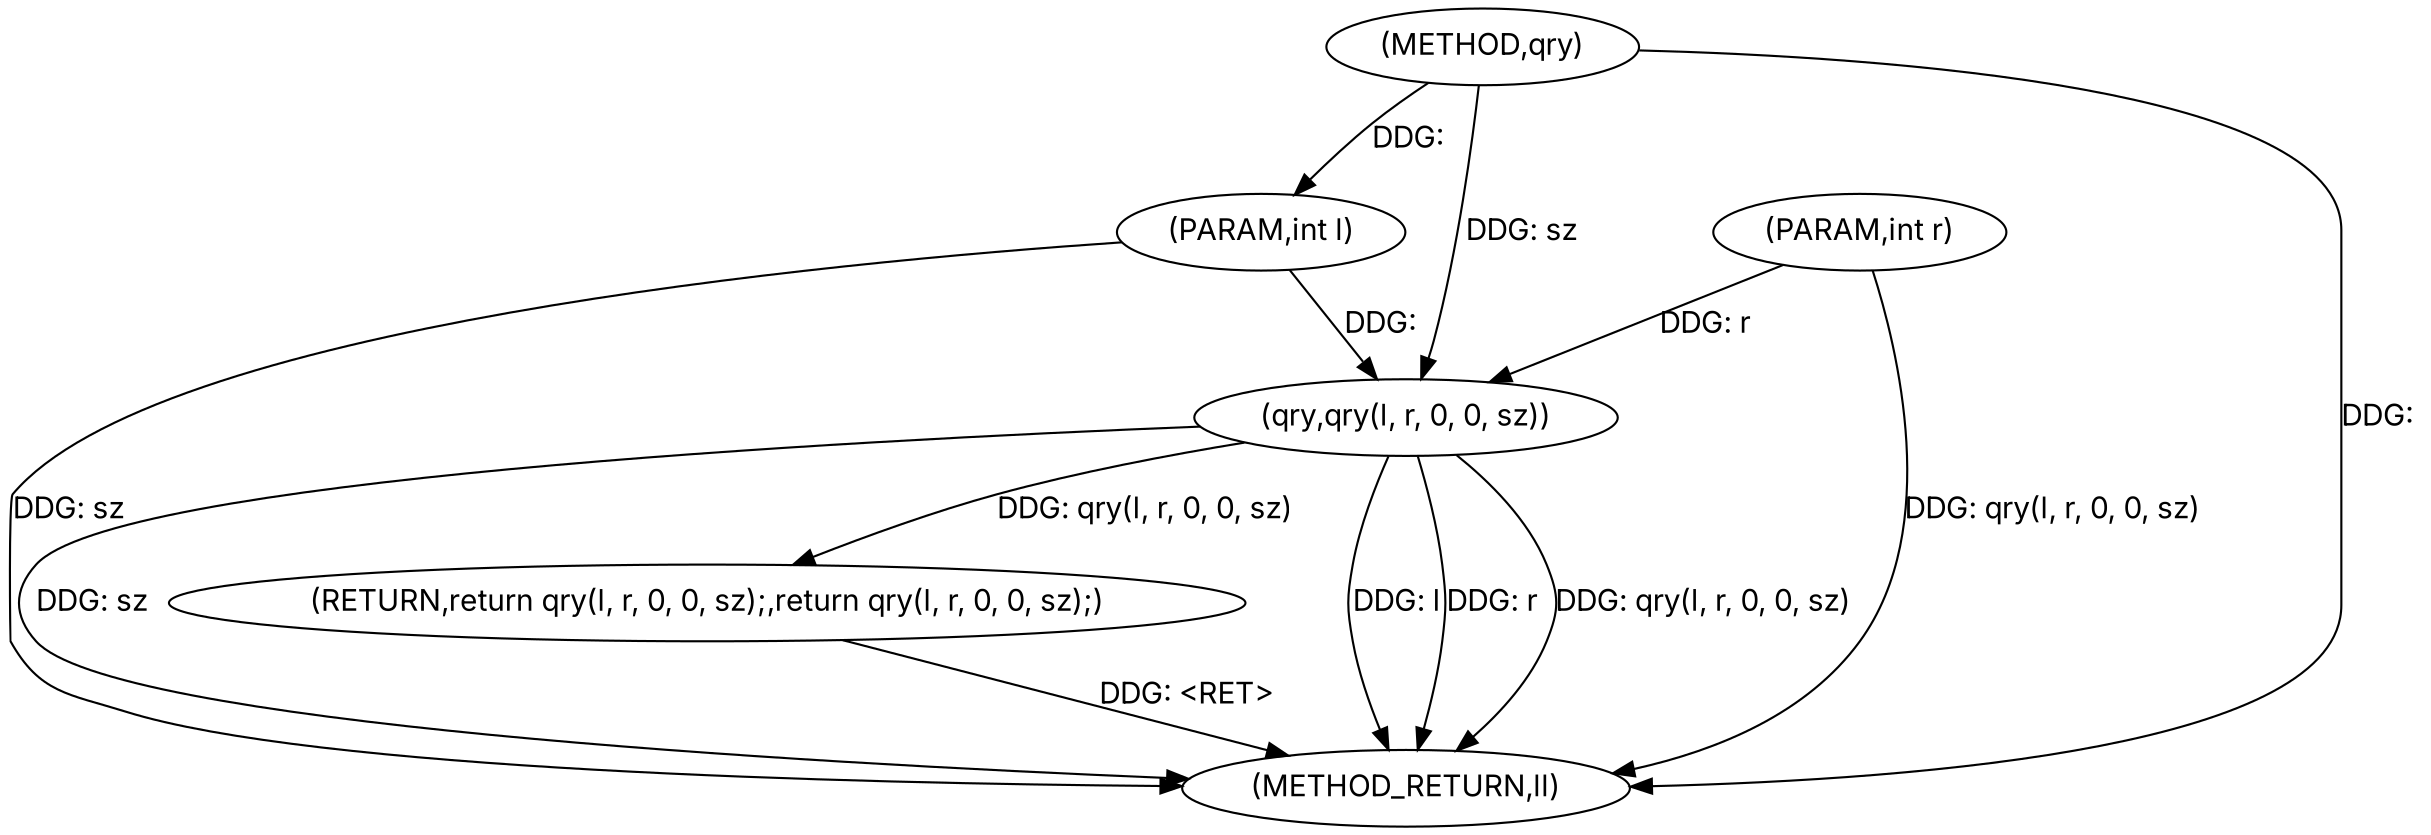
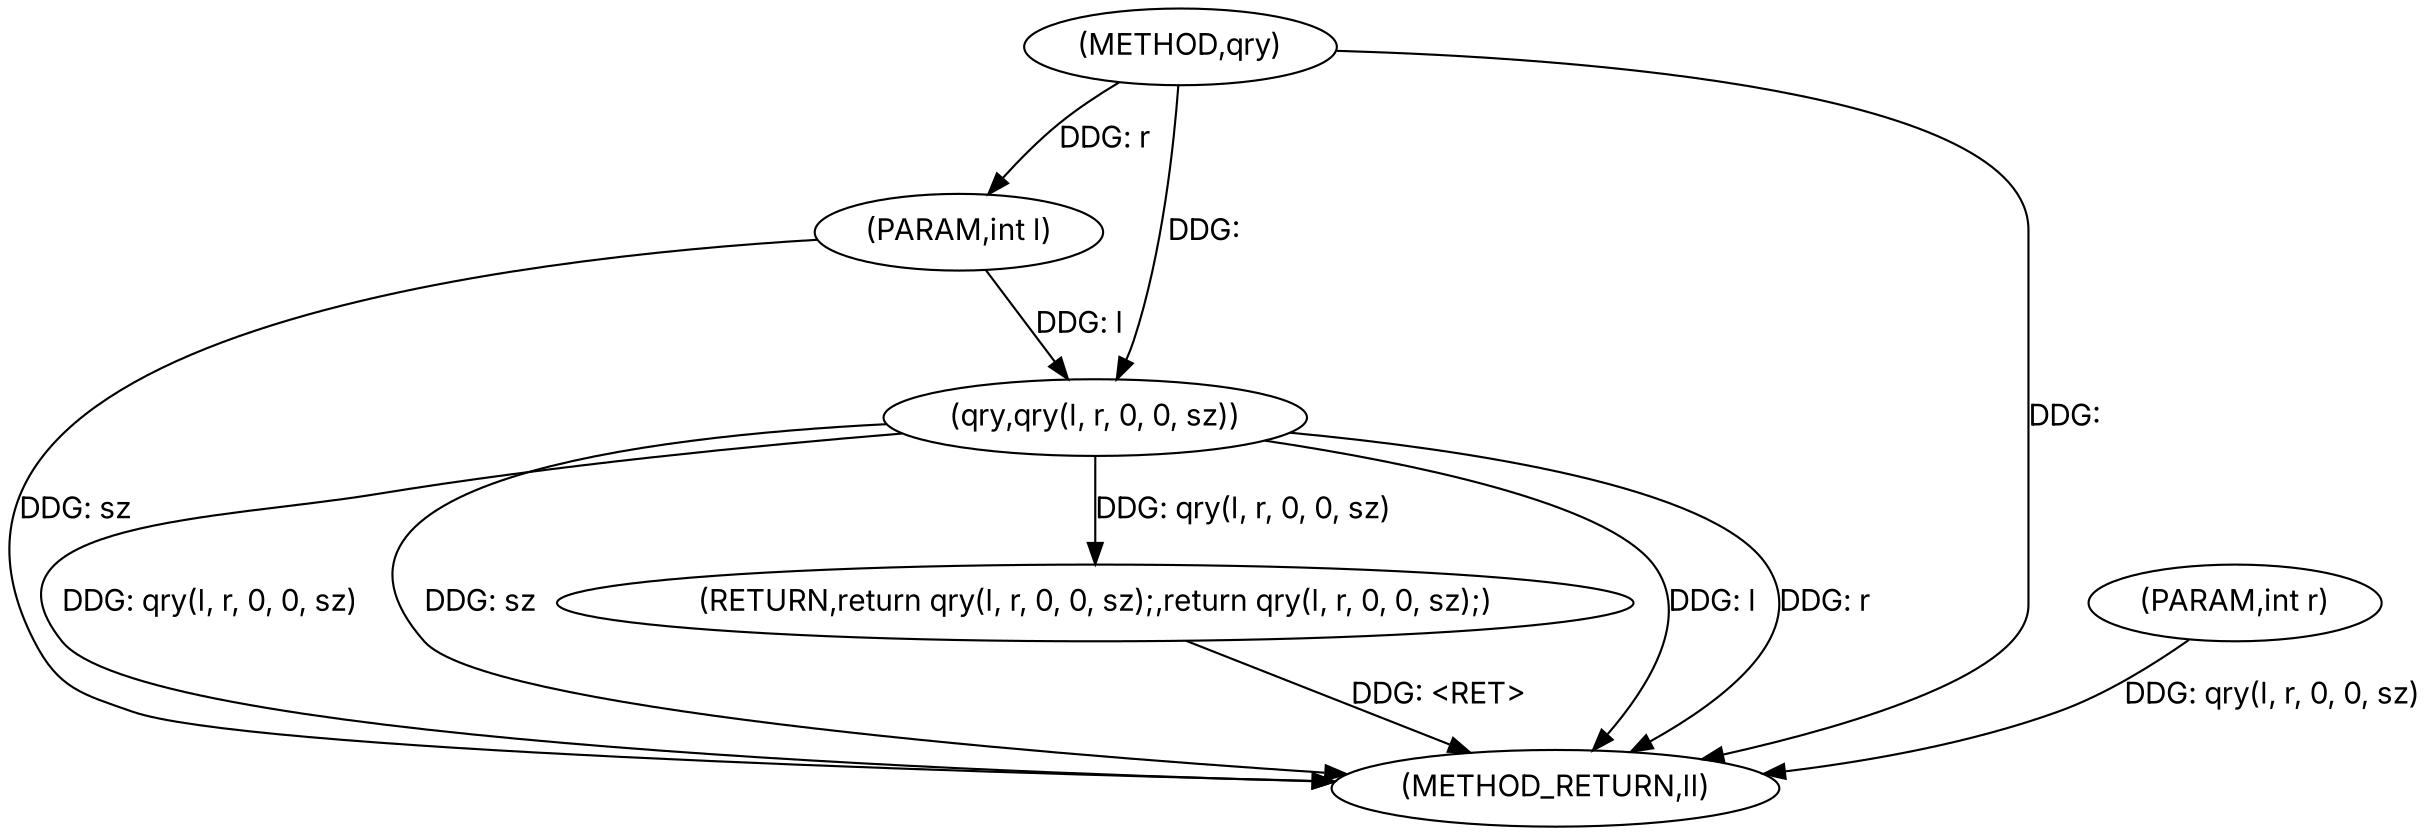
(1412, 140) -> (1105, 140)
(1522, 232) -> (1208, 232)
(1646, 320) -> none
(1385, 325) -> (1080, 325)
